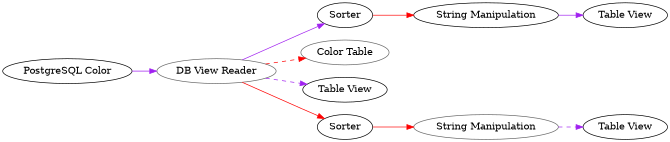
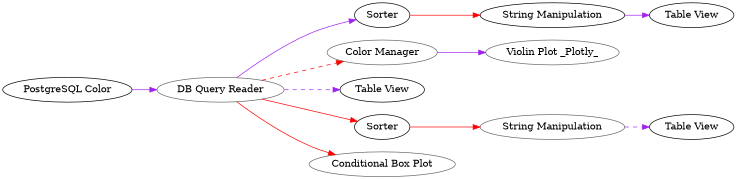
(345, 52) -> (382, 52)
none -> (552, 52)
(216, 71) -> (221, 90)
none -> (382, 164)
